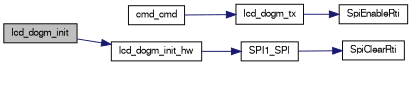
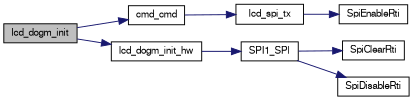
(270, 14) -> (270, 14)
none -> (98, 24)
none -> (373, 87)
